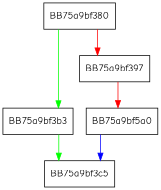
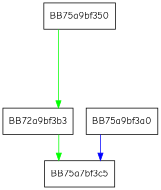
(80, 16) -> (80, 16)
(115, 69) -> none
(38, 121) -> (38, 121)
(122, 121) -> (122, 121)
(80, 174) -> (80, 174)
